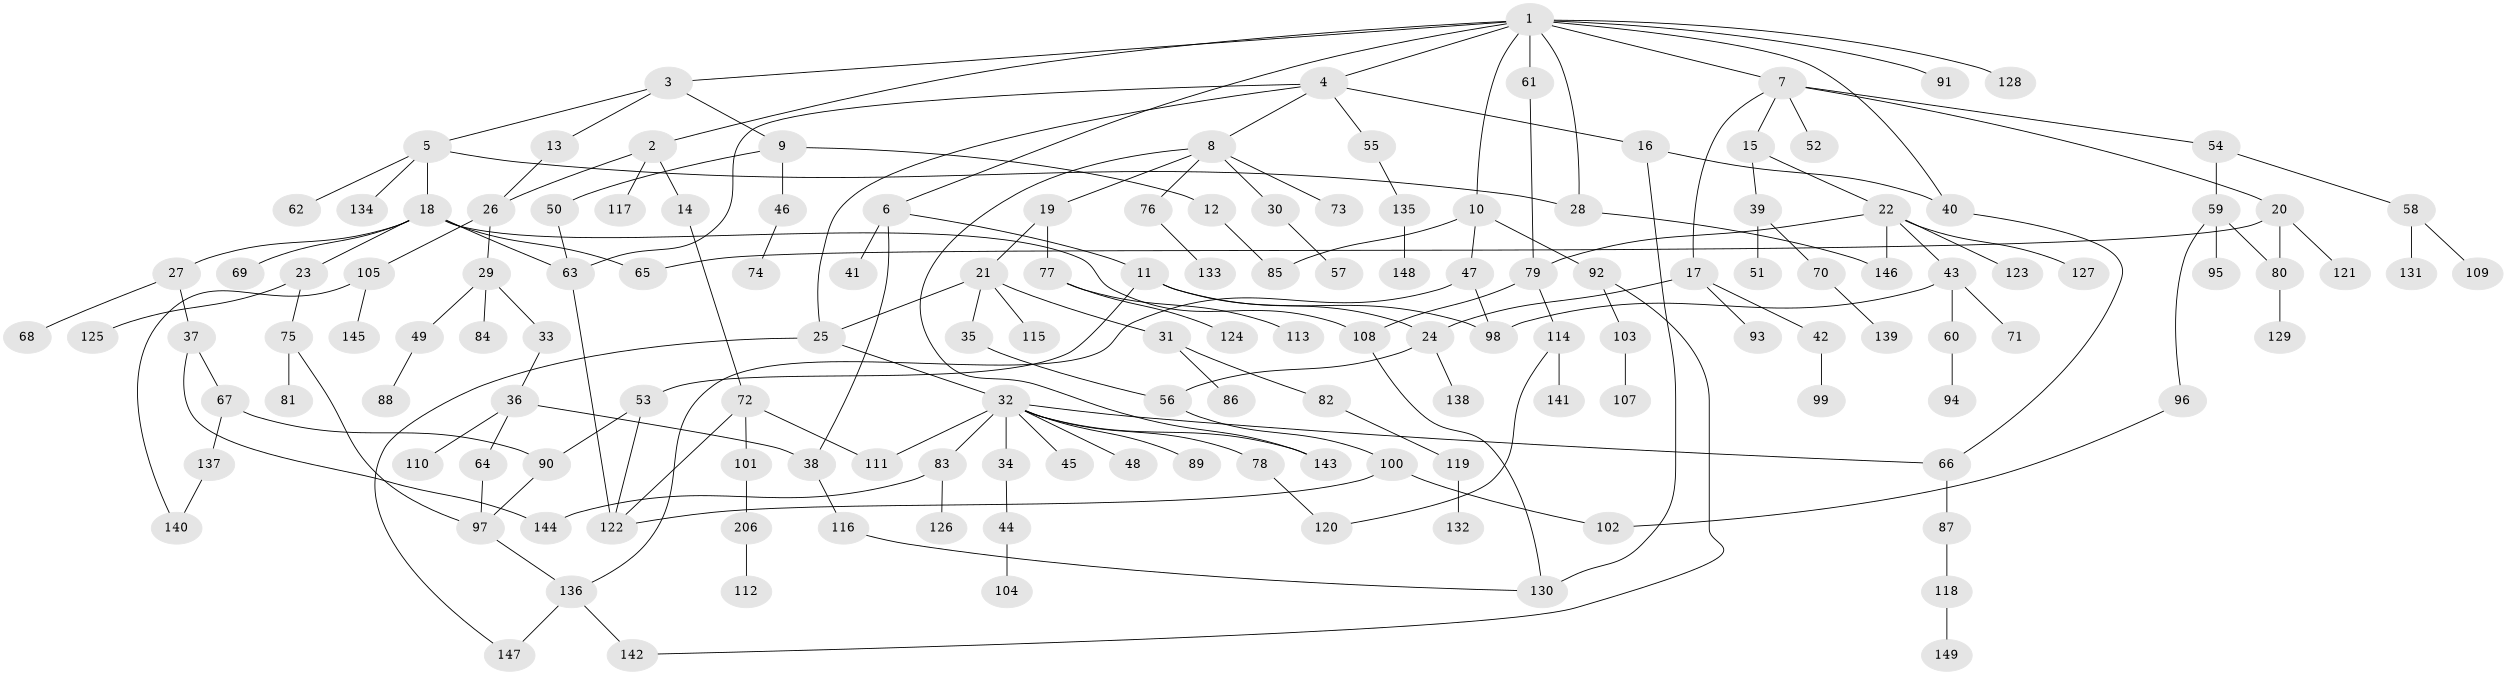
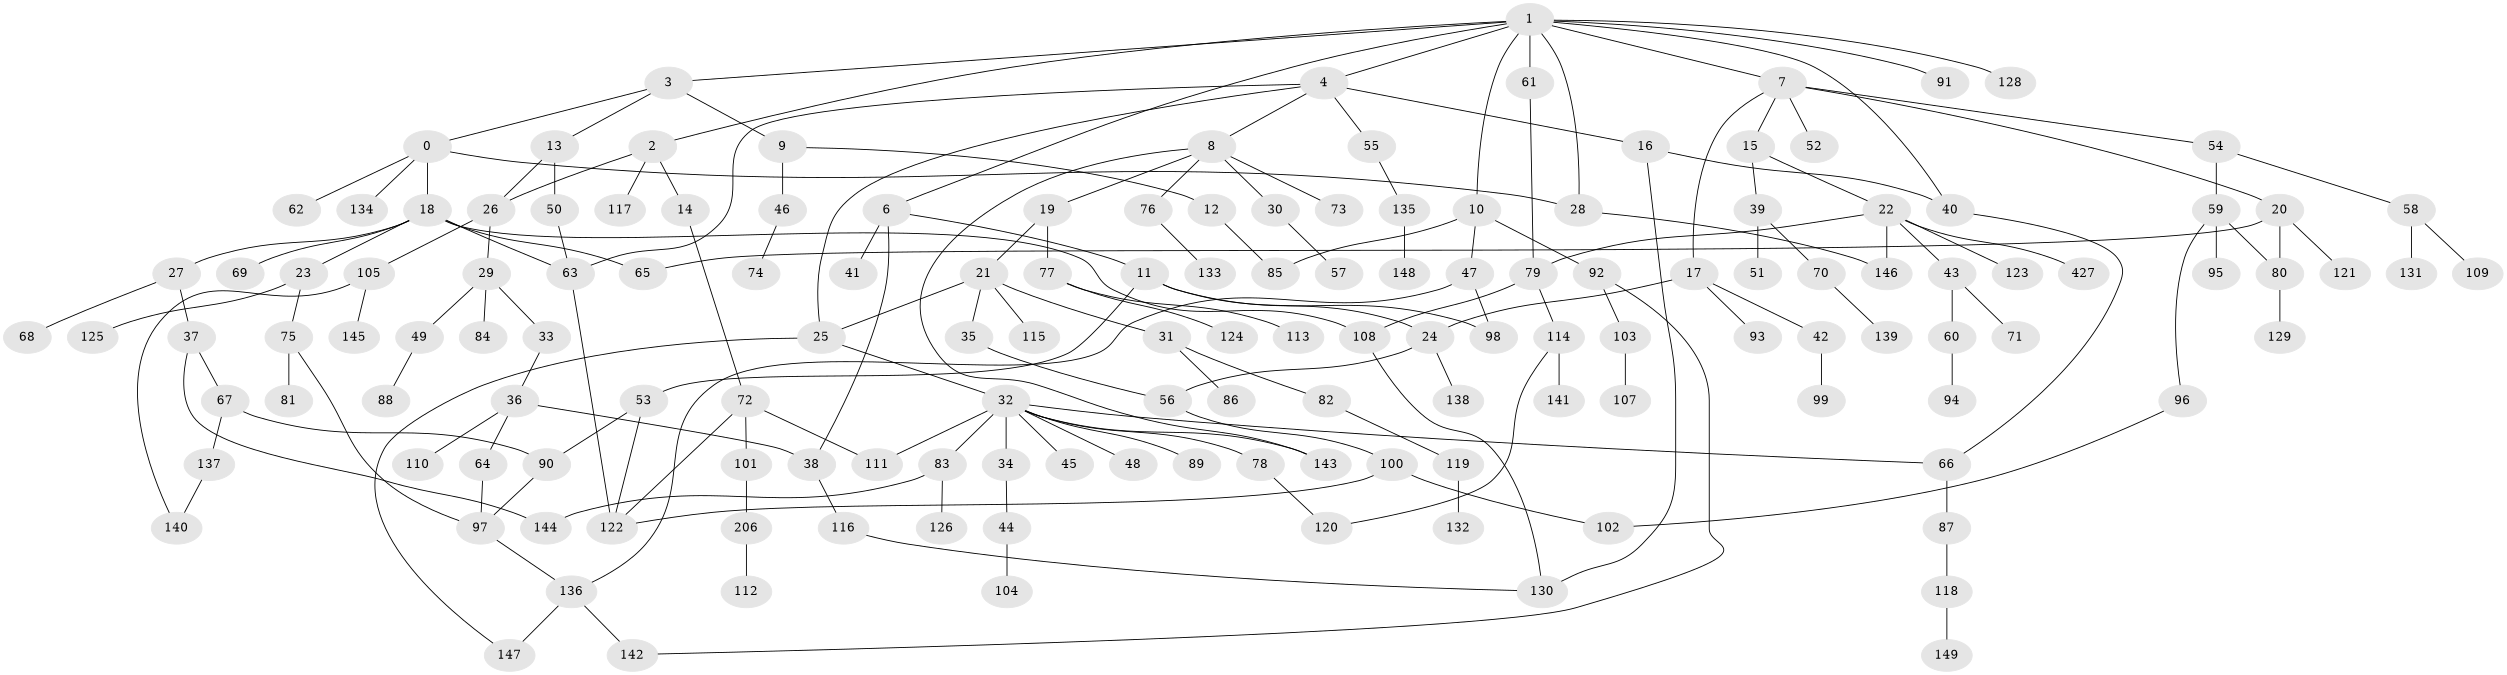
(428, 147) -> (428, 147)
(679, 168) -> (555, 175)
(2084, 274) -> (2084, 274)
(1712, 305) -> none
